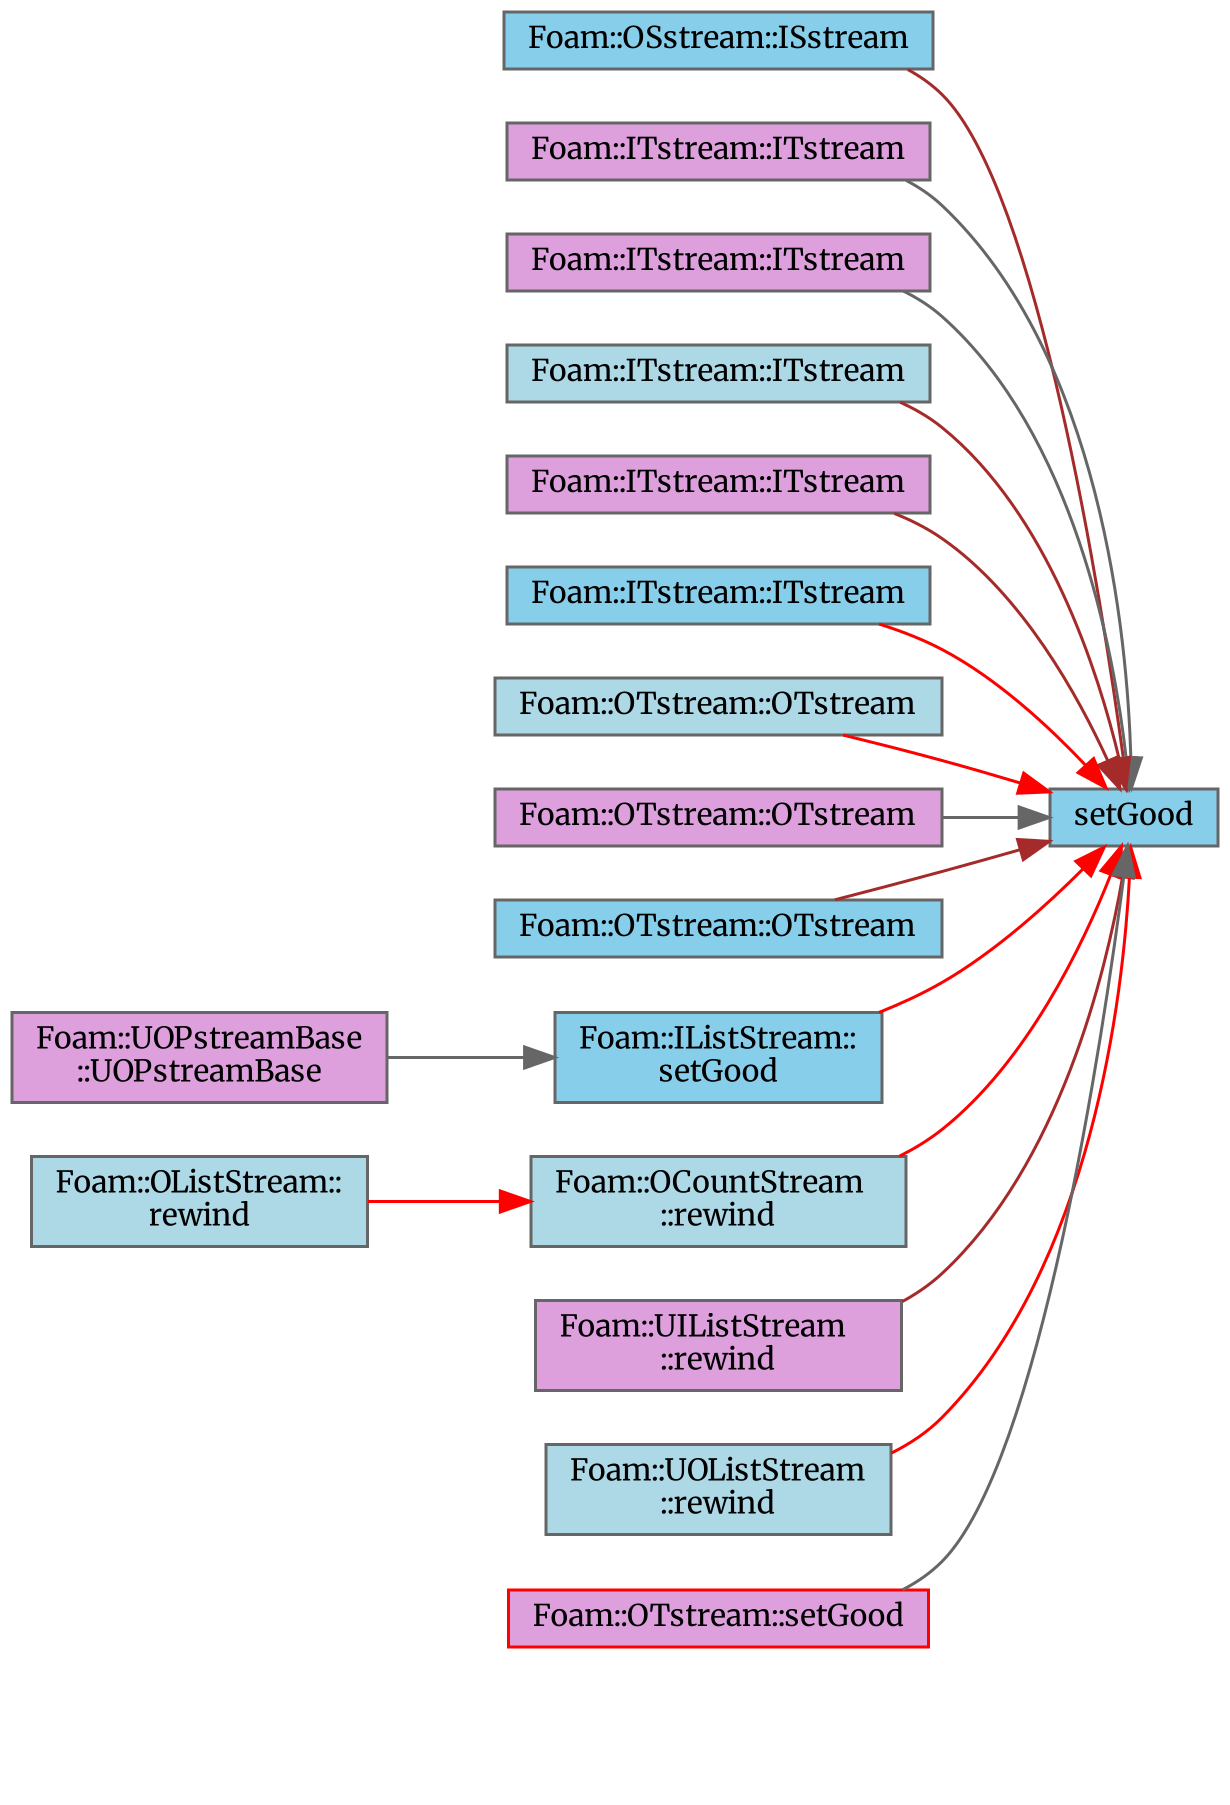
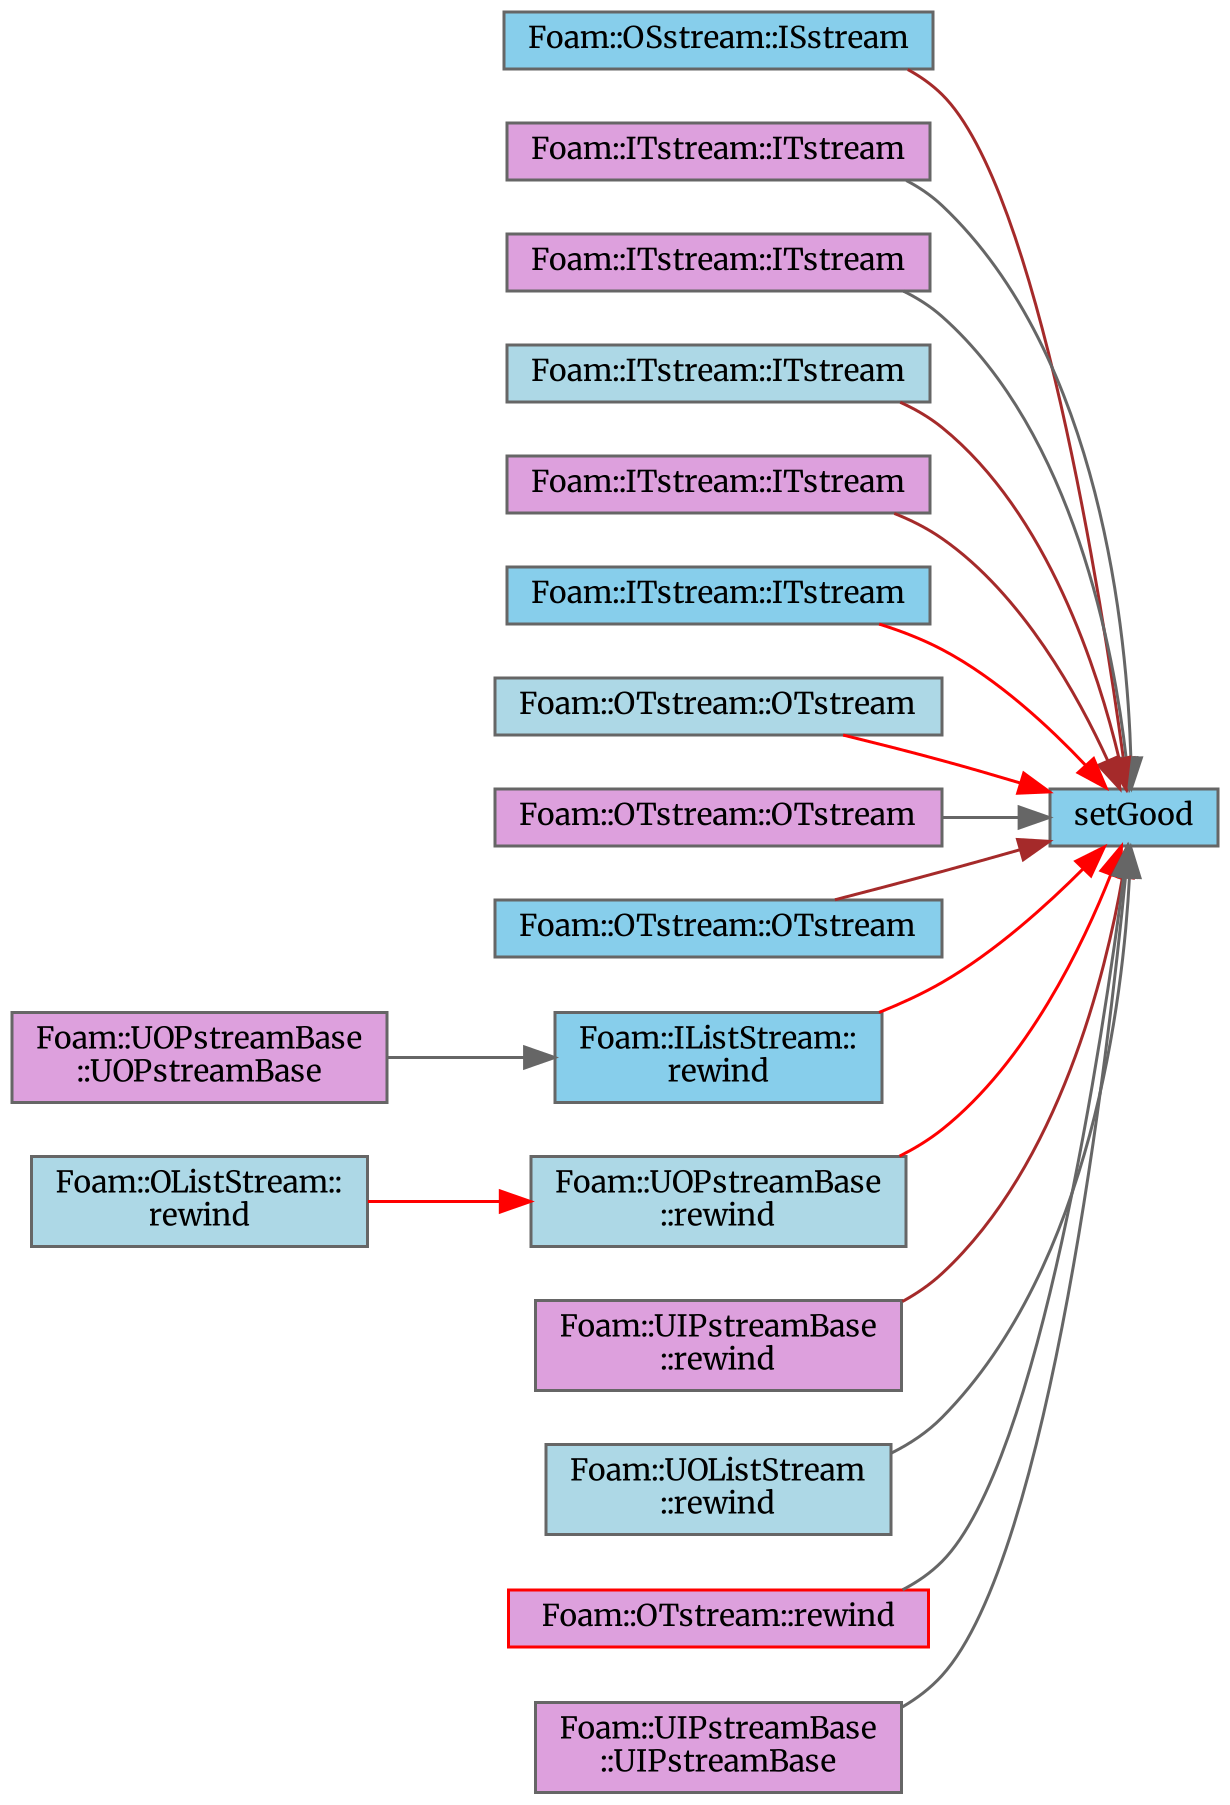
(718, 1058) -> (718, 1058)
(718, 1202) -> (718, 1202)
(1027, 1297) -> (1027, 1297)
(718, 1346) -> (718, 1346)
(718, 1618) -> (718, 1618)
none -> (718, 1748)
